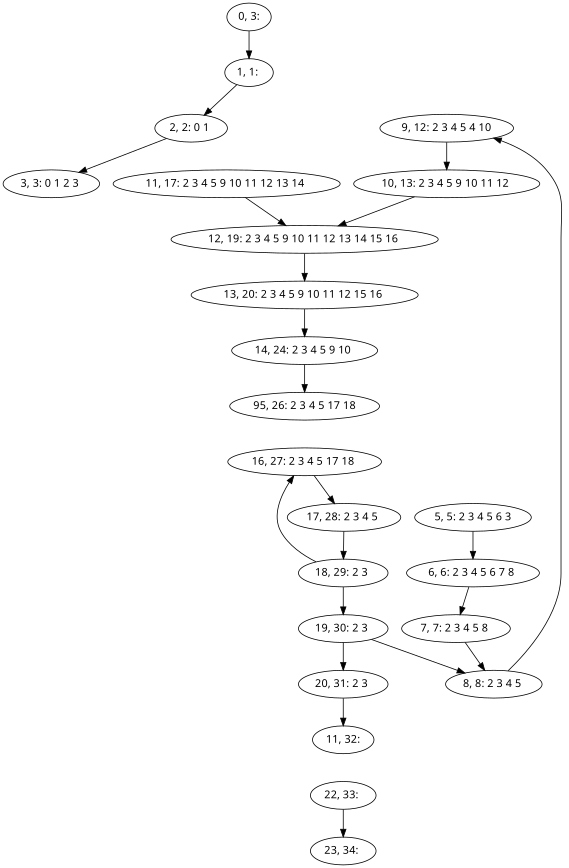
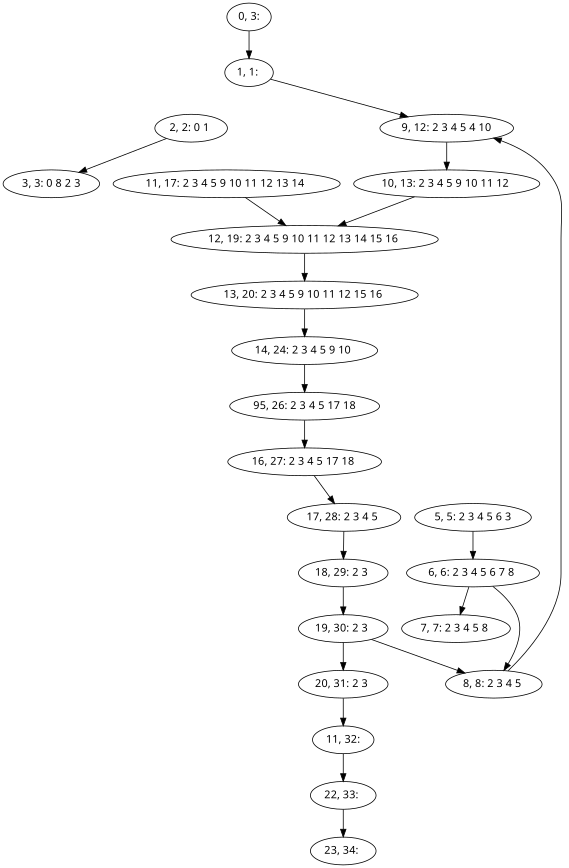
(223, 97) -> (335, 97)
(51, 184) -> (51, 184)
(280, 529) -> (305, 430)
(473, 653) -> (519, 621)
none -> (343, 764)
